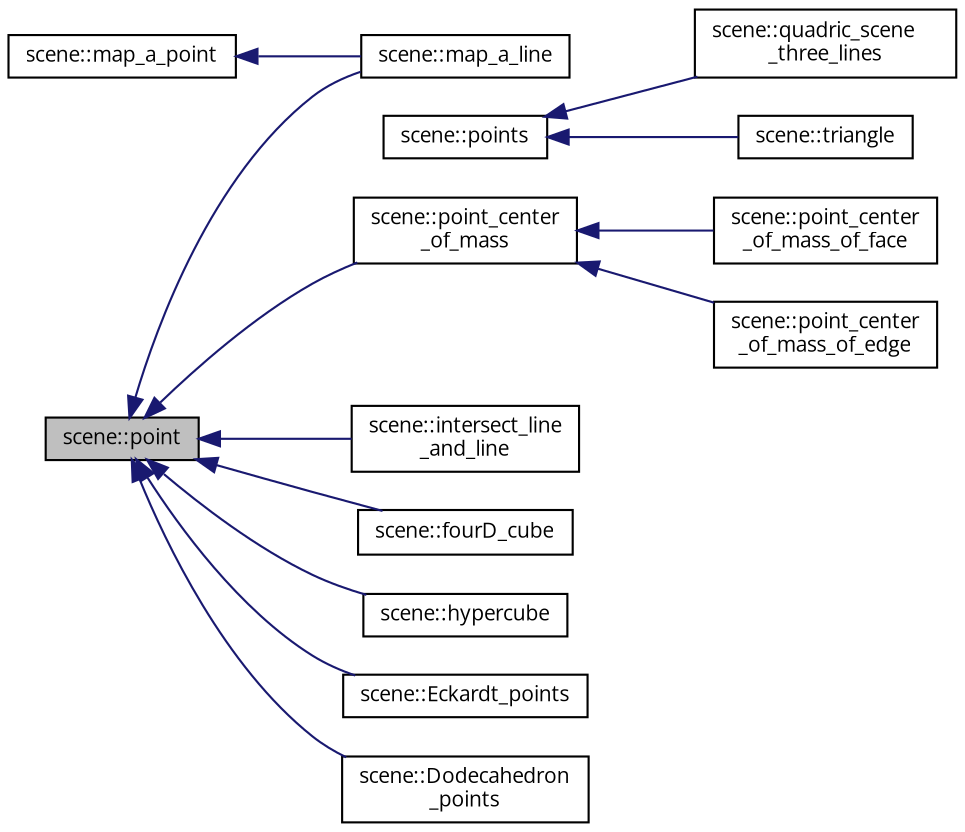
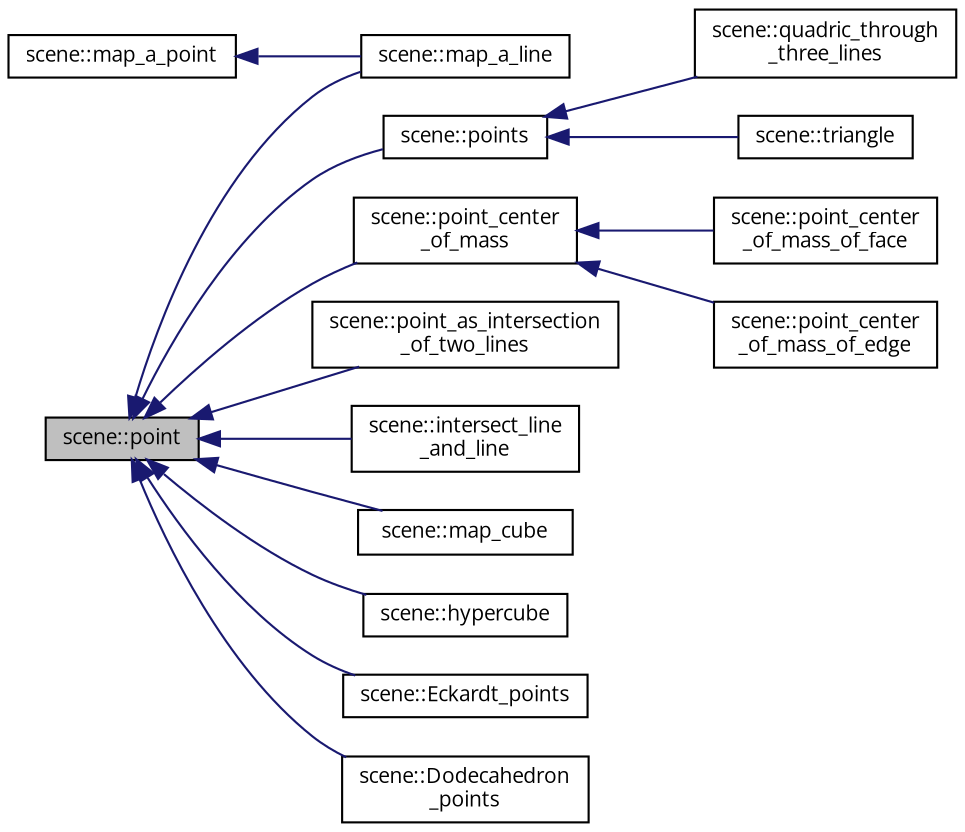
(826, 44) -> (826, 44)
none -> (239, 249)
none -> (465, 335)
(465, 532) -> (465, 532)
